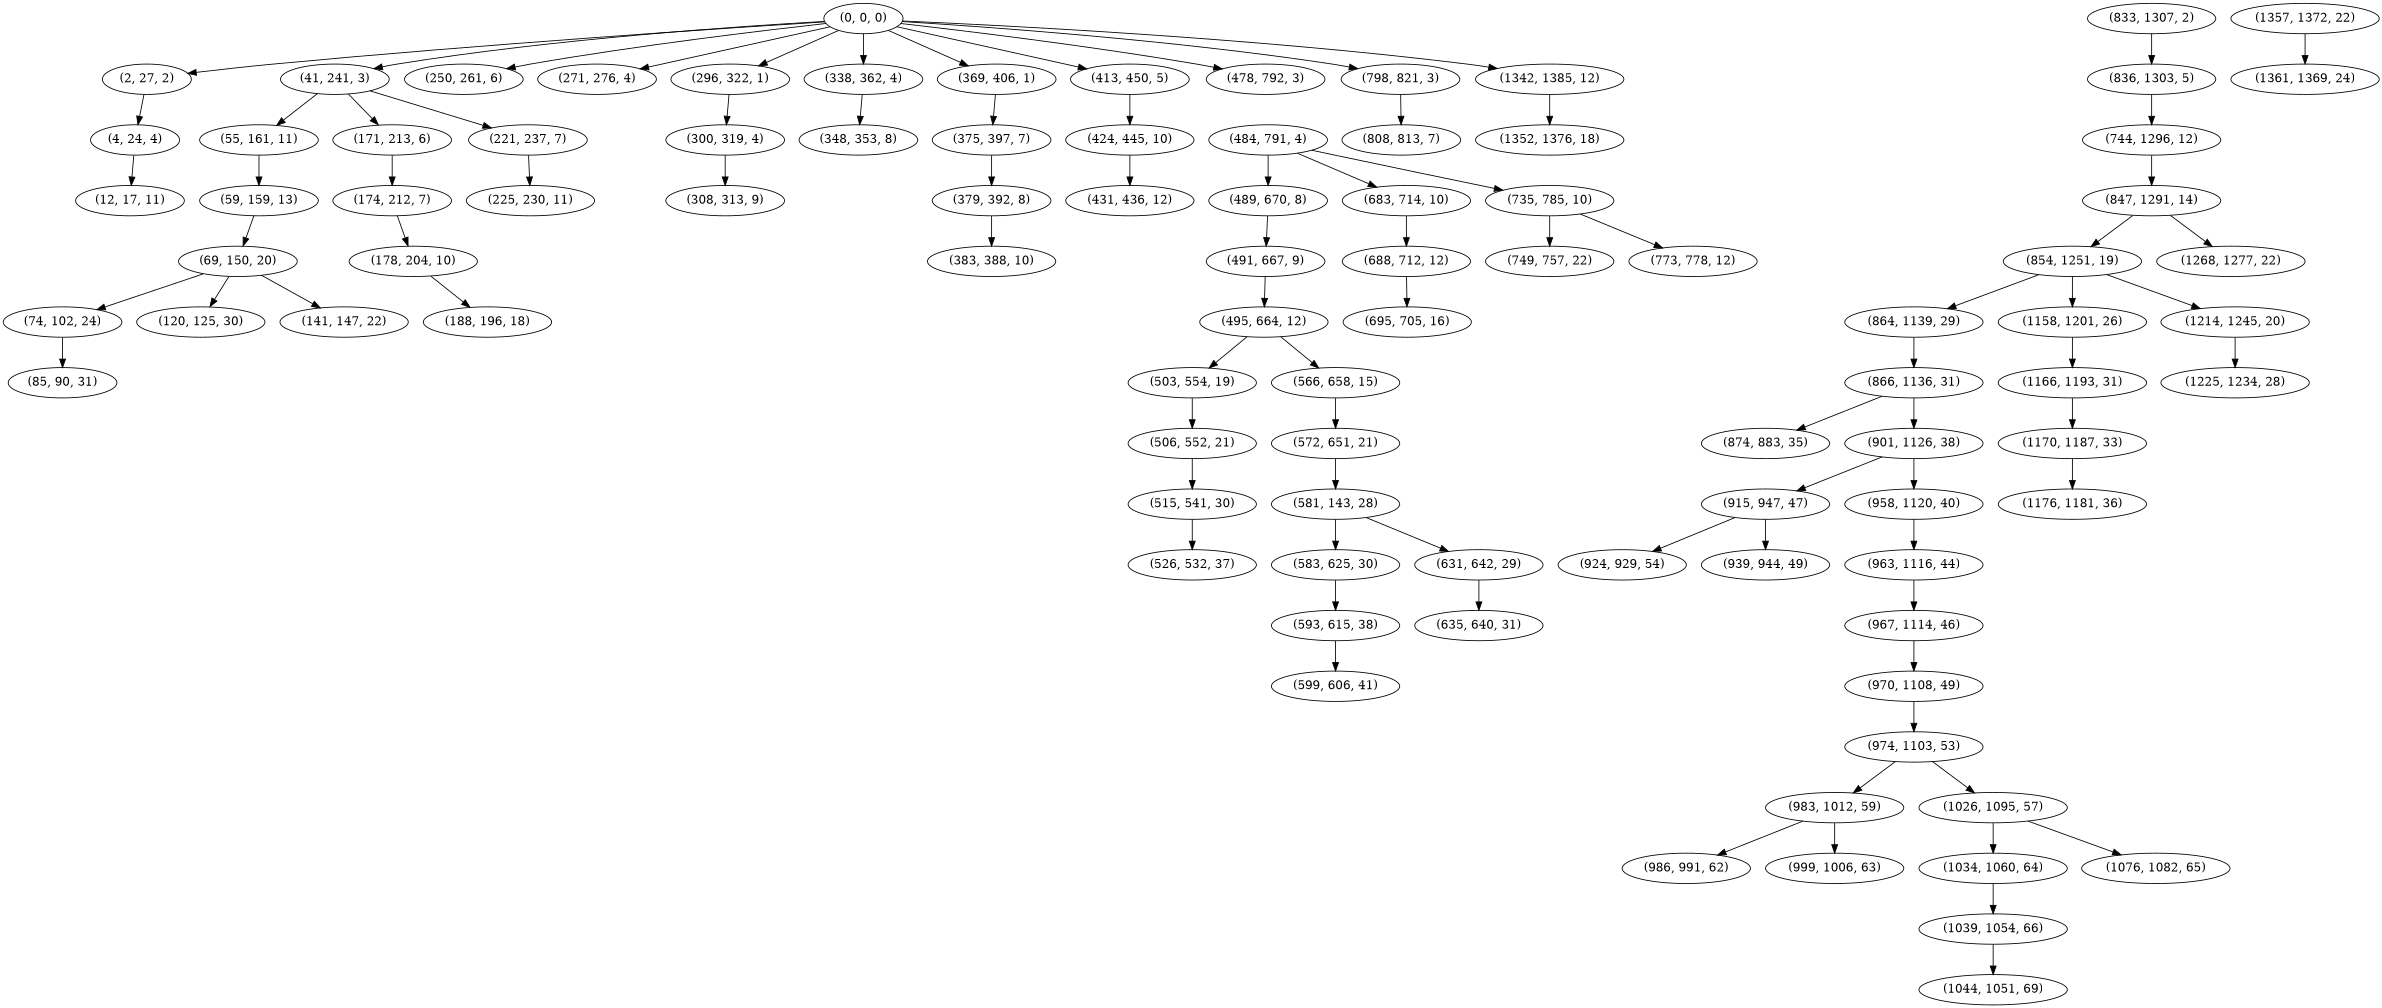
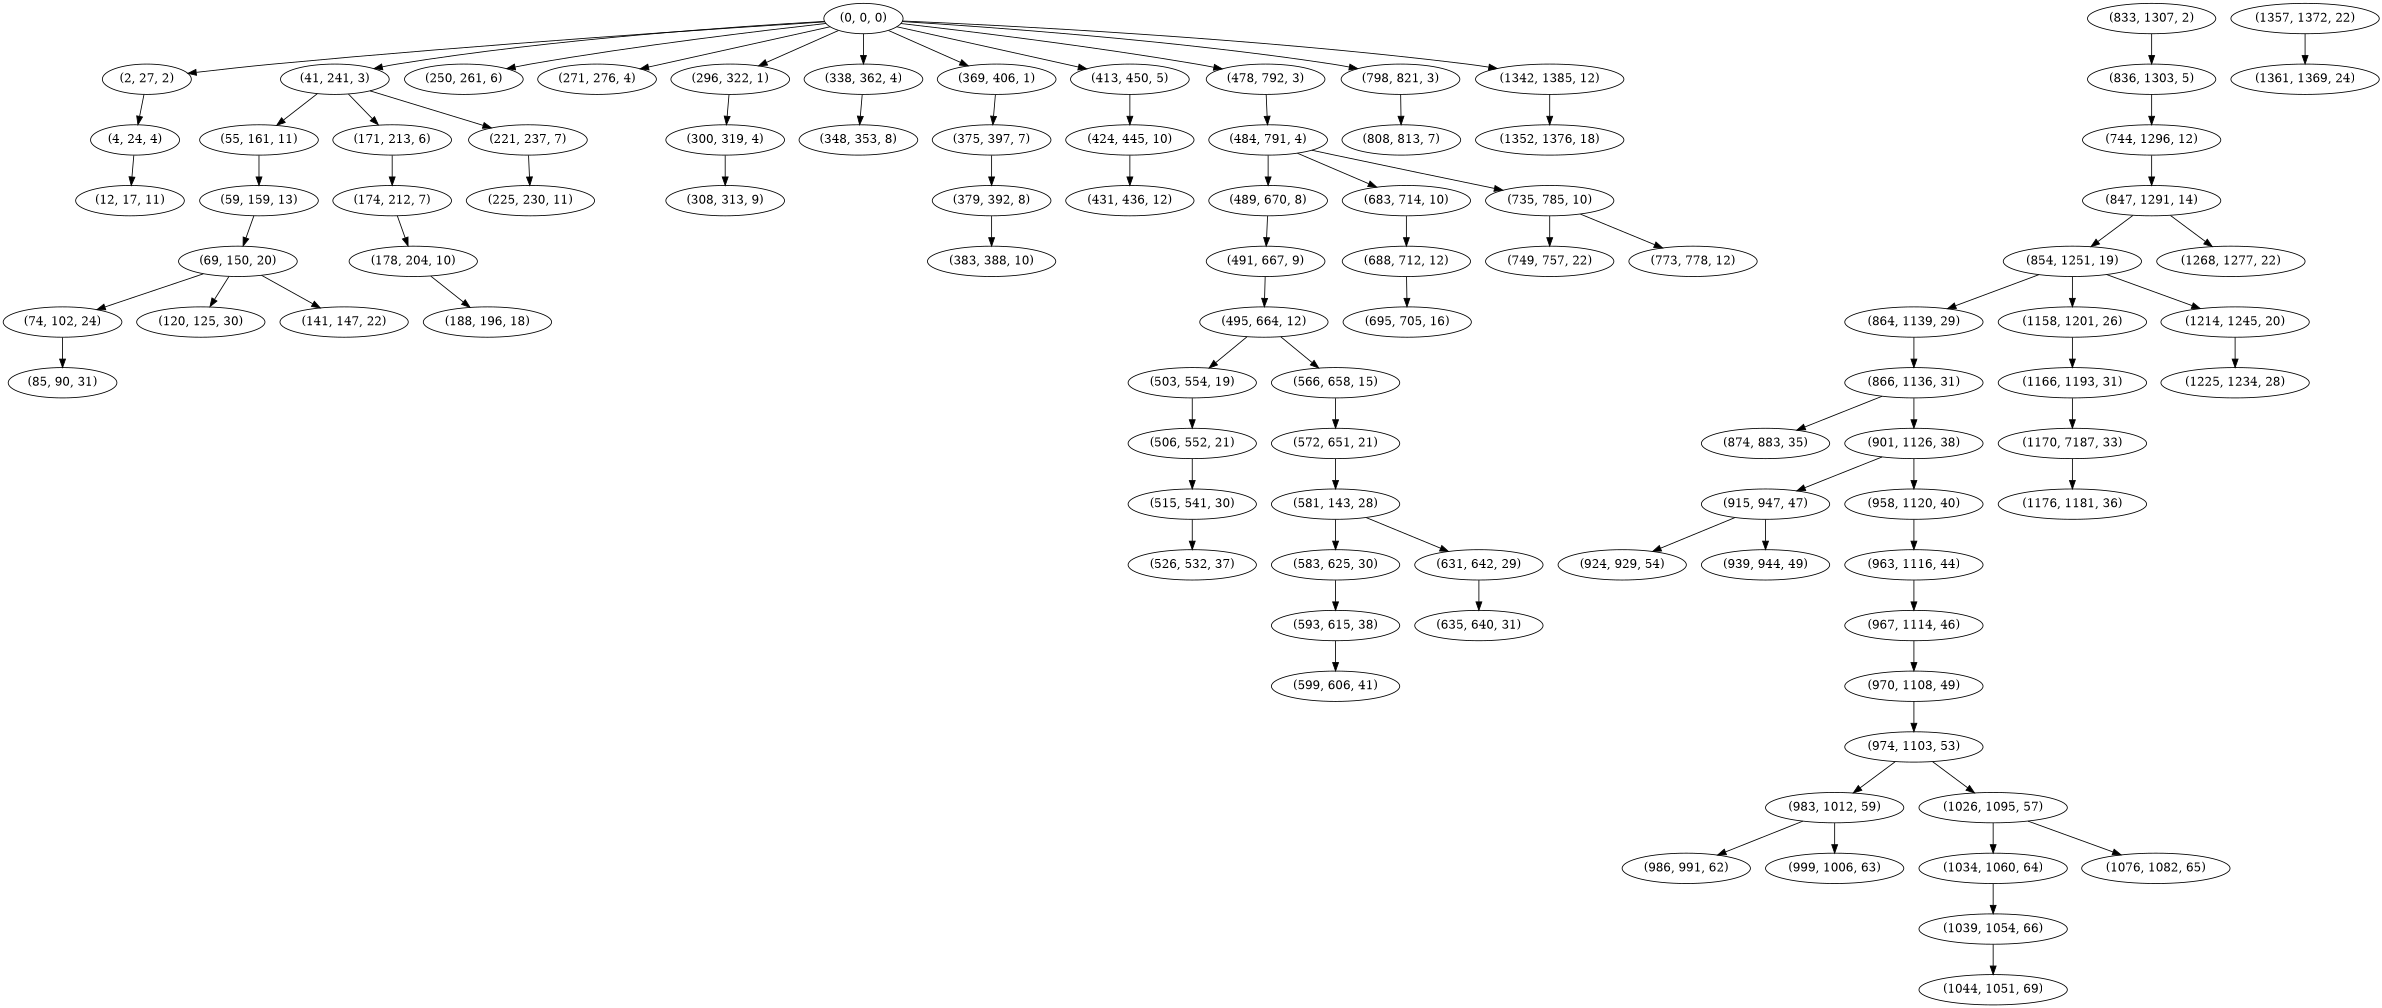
none -> (1267, 105)
(2072, 443) -> (2072, 443)
